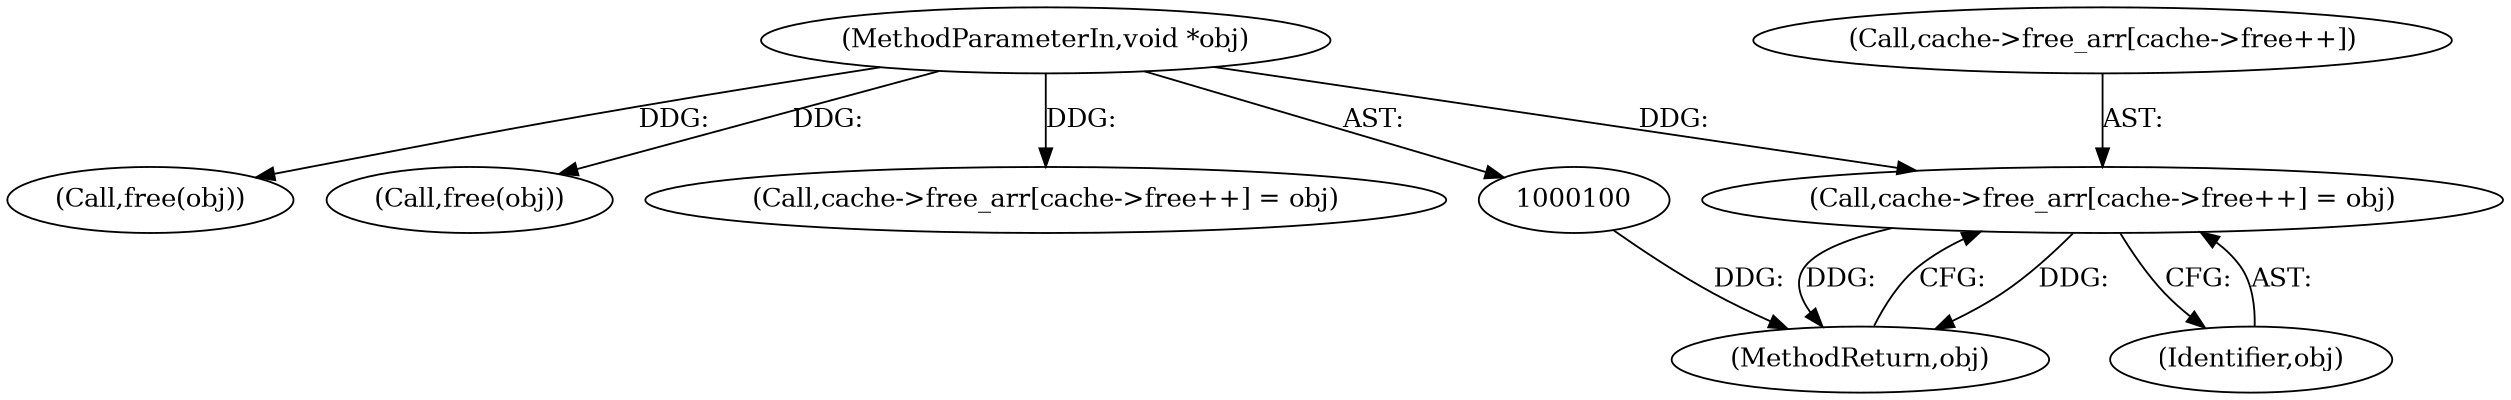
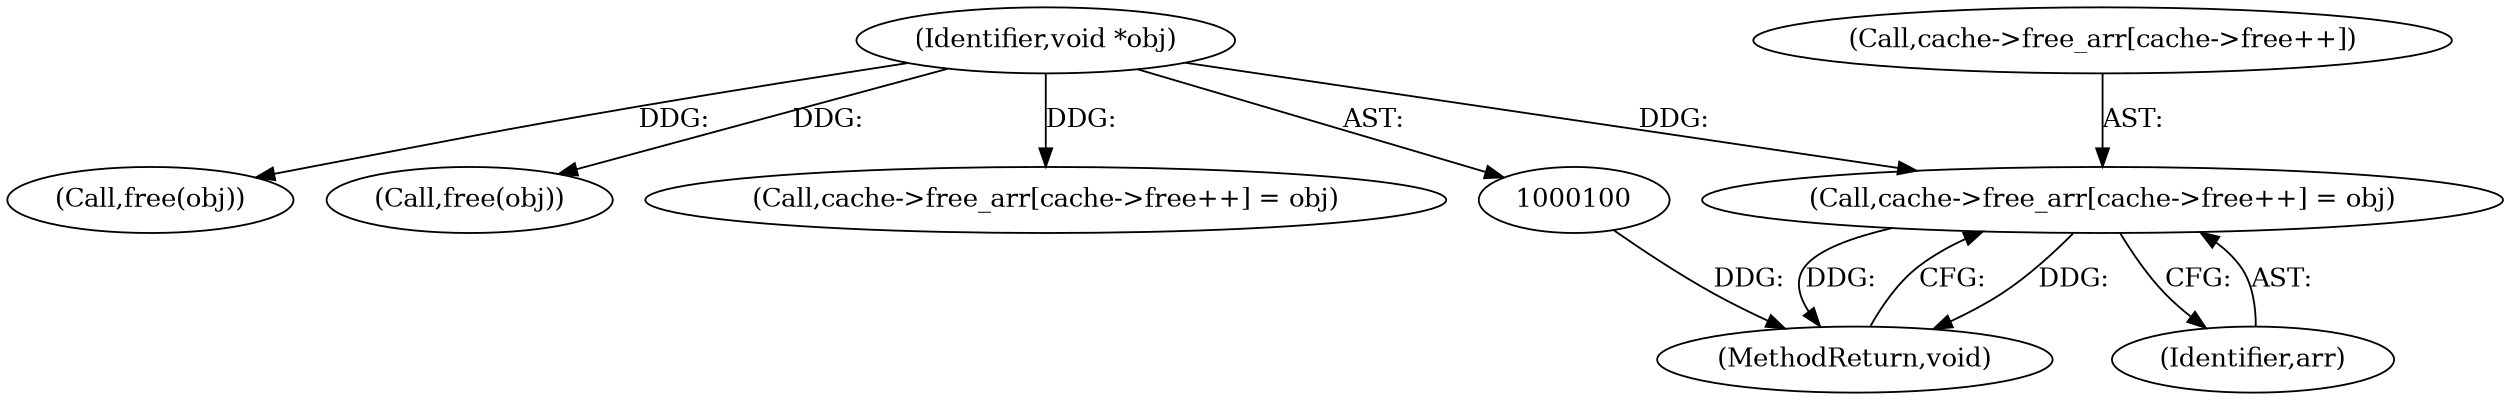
(1046, 40) -> (1046, 40)
(1860, 360) -> (1855, 360)
(2251, 360) -> (2253, 360)
